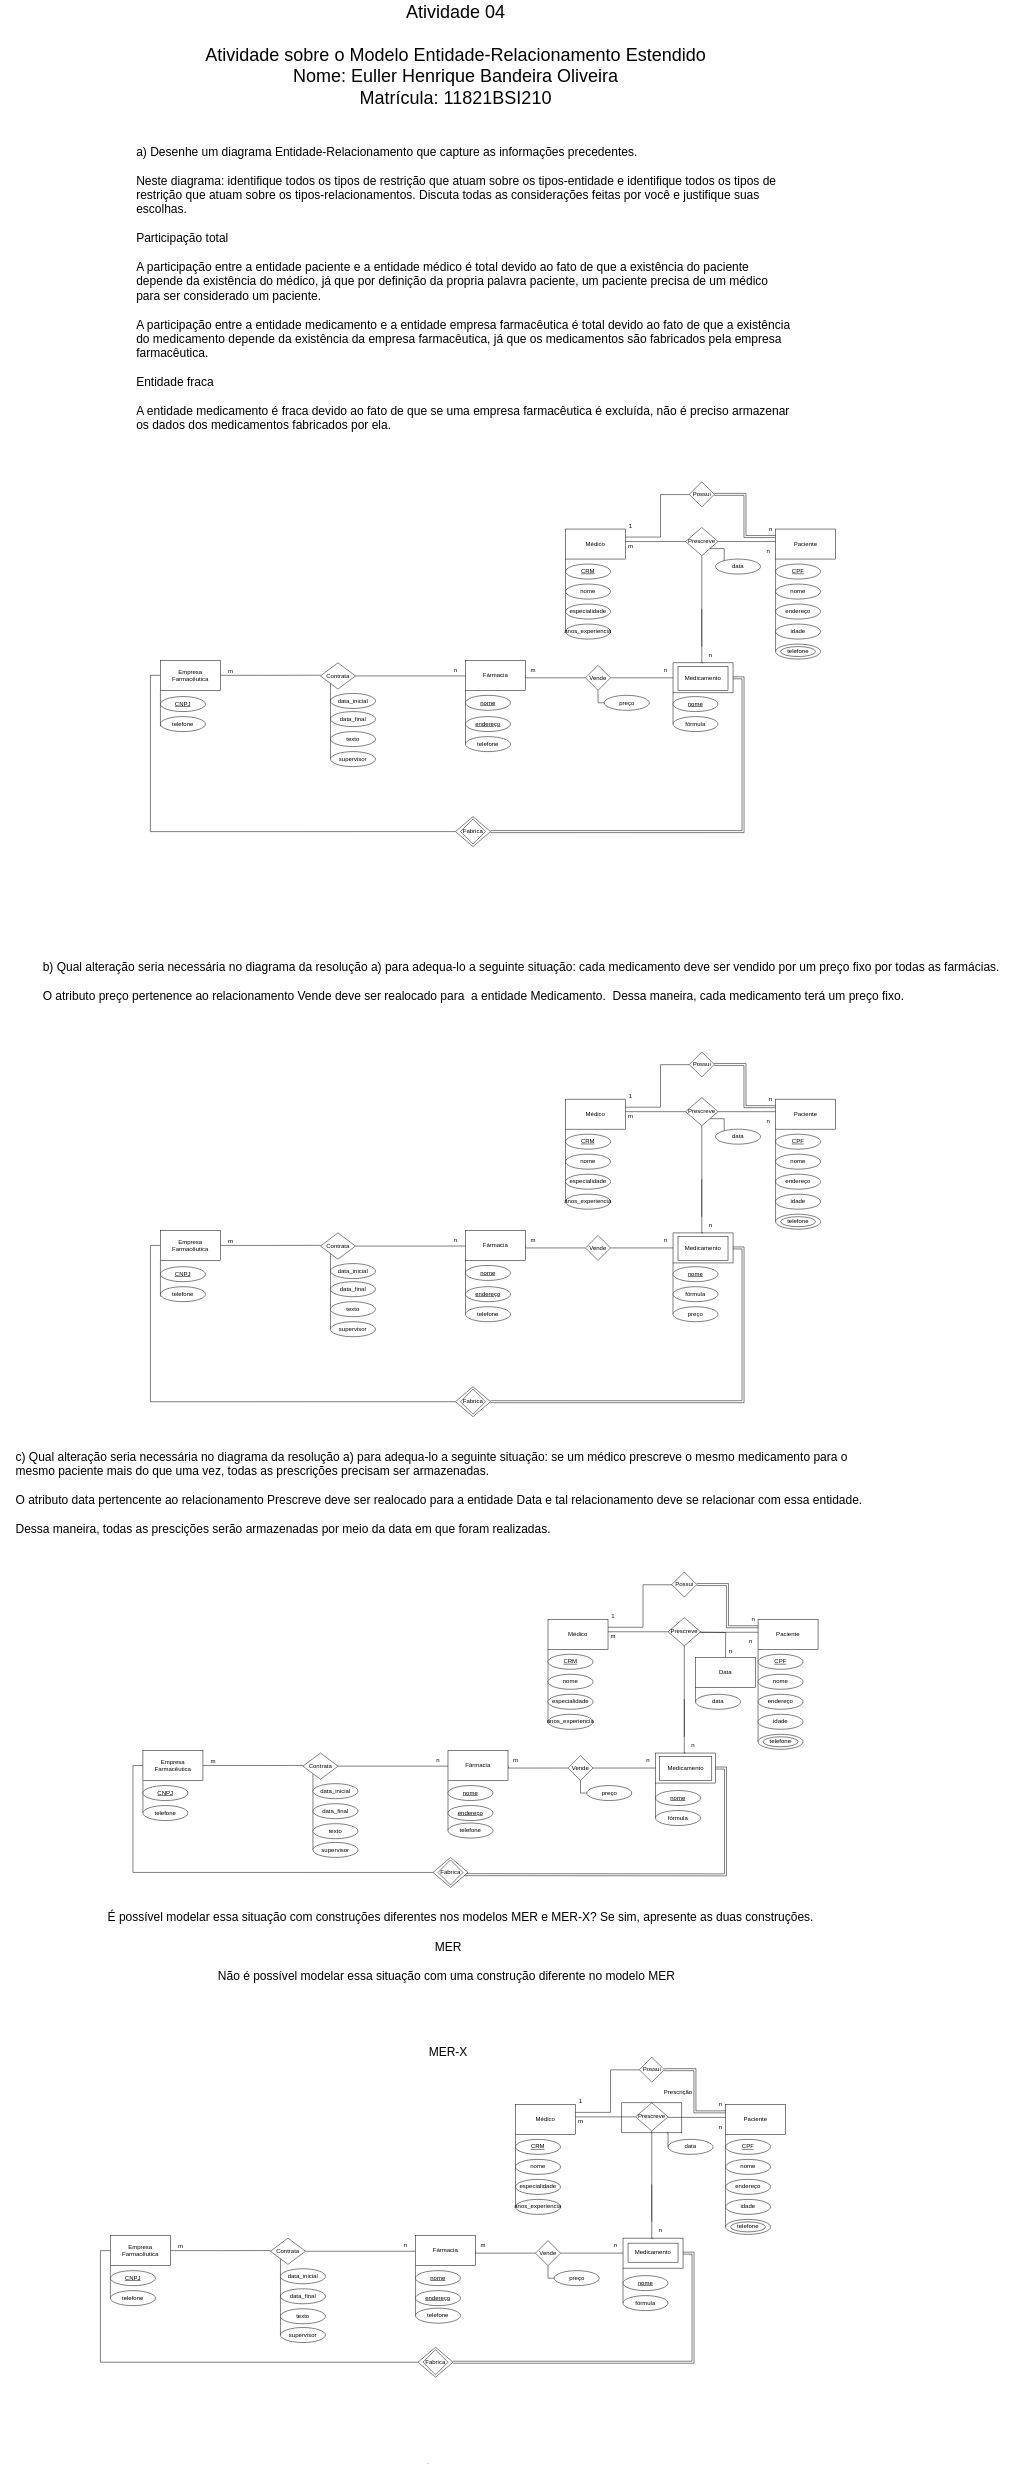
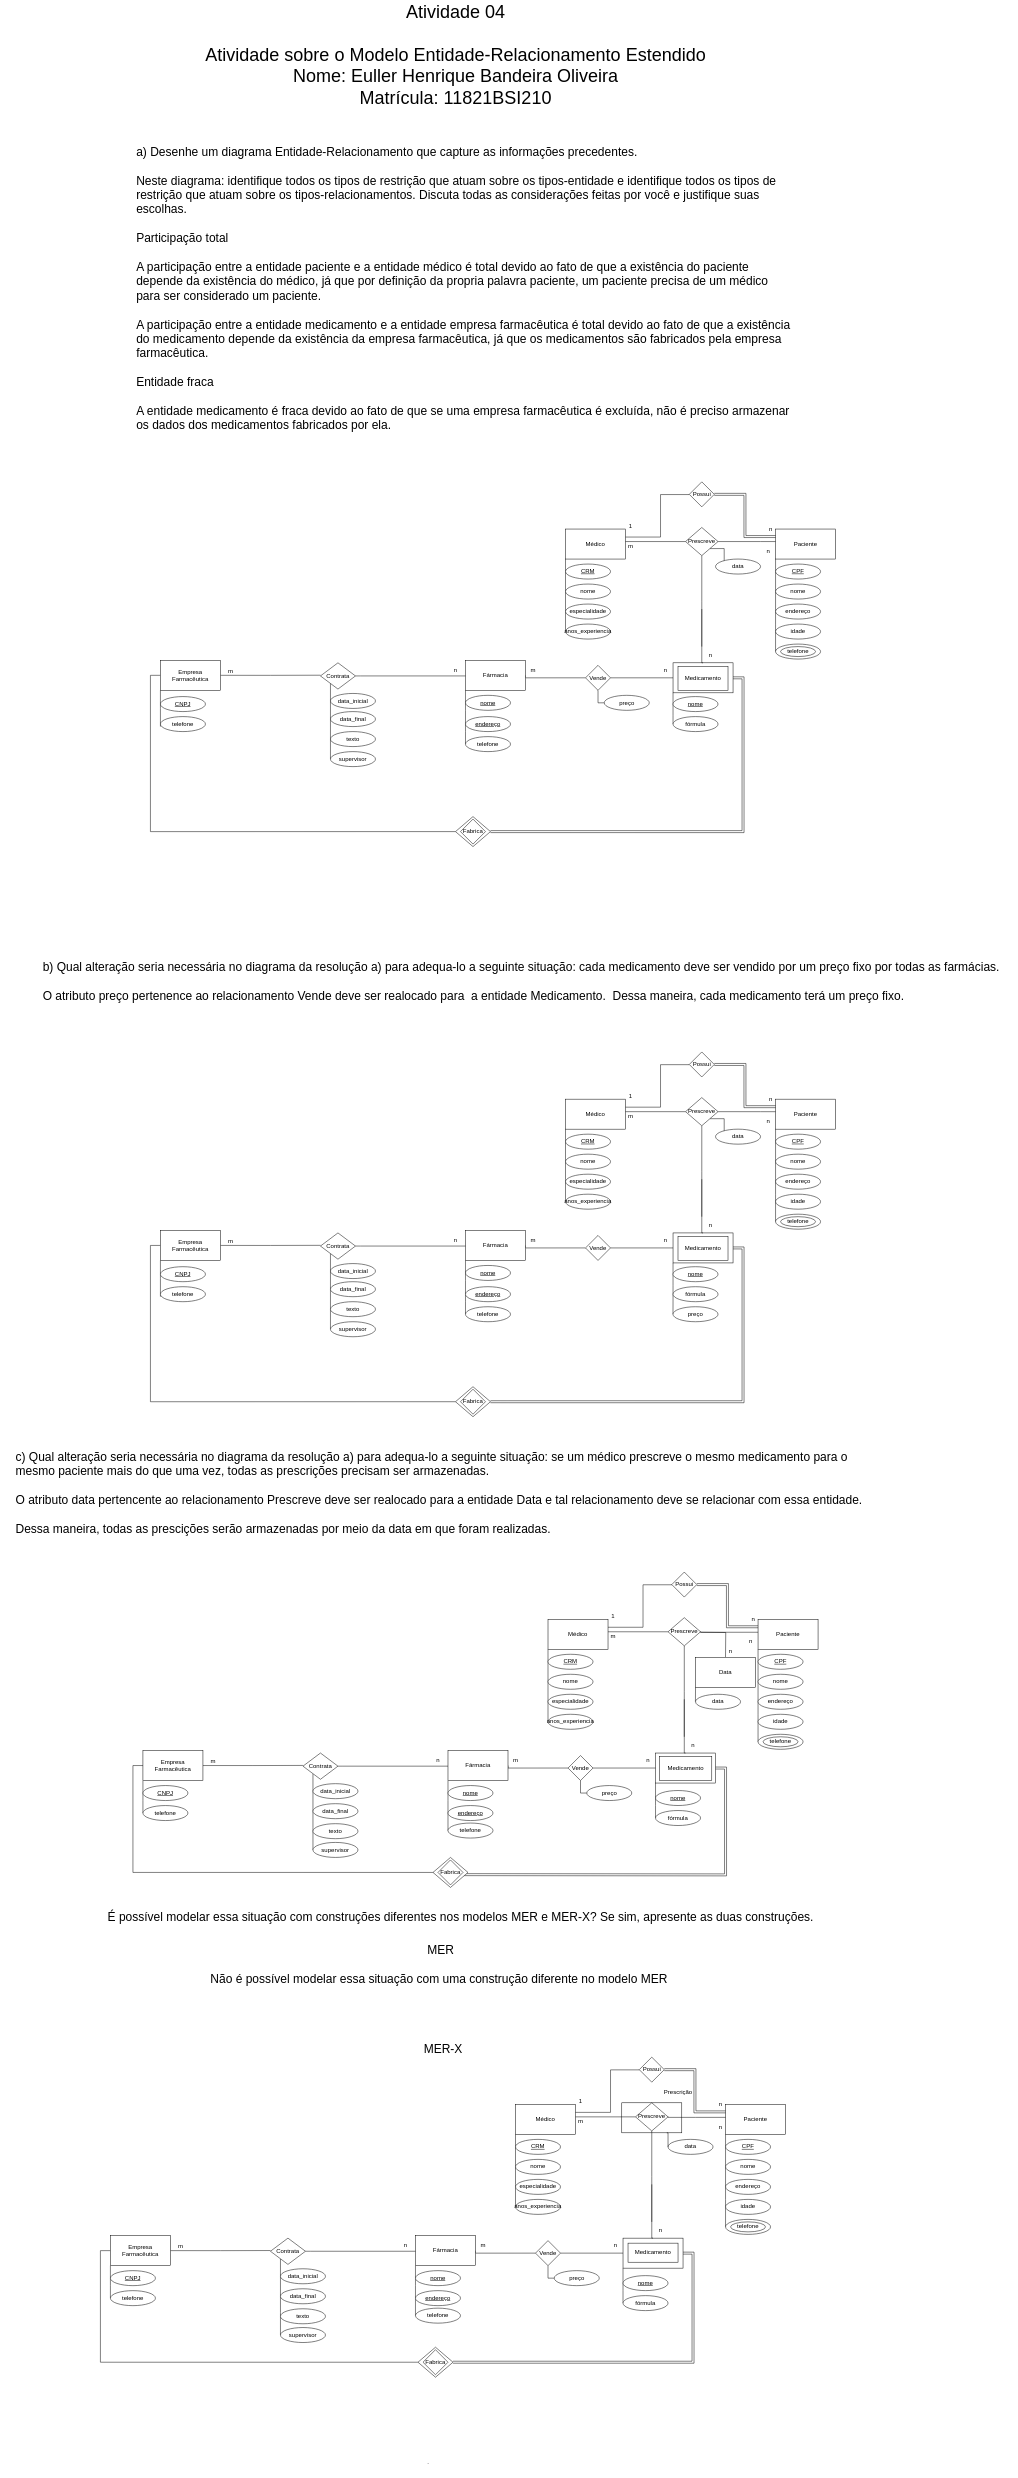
(448, 1962) -> (440, 1964)
(448, 2052) -> (443, 2049)
